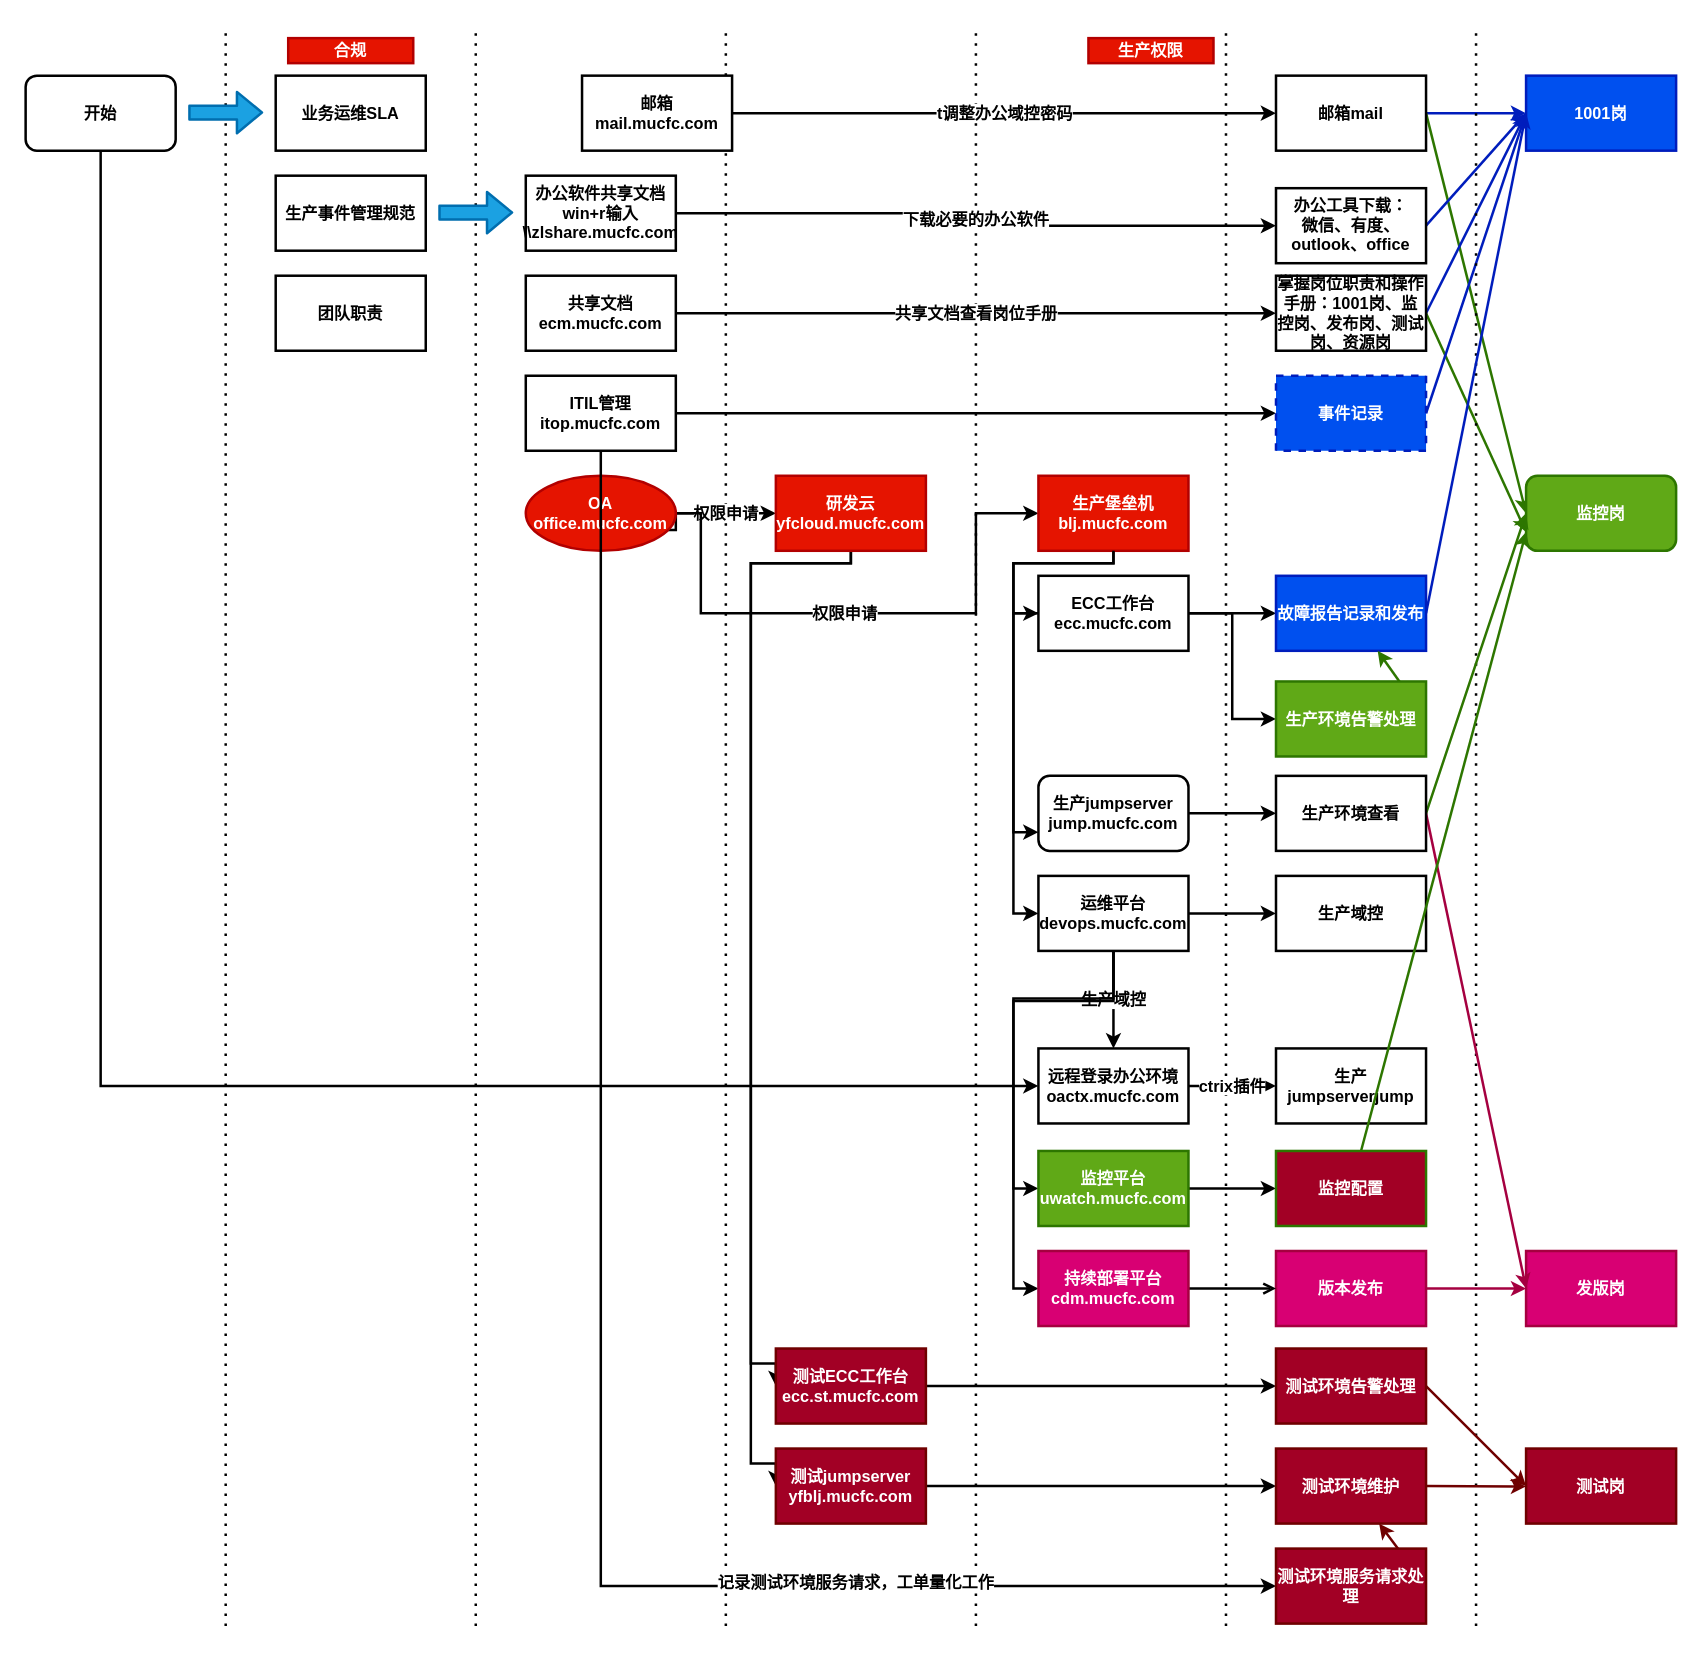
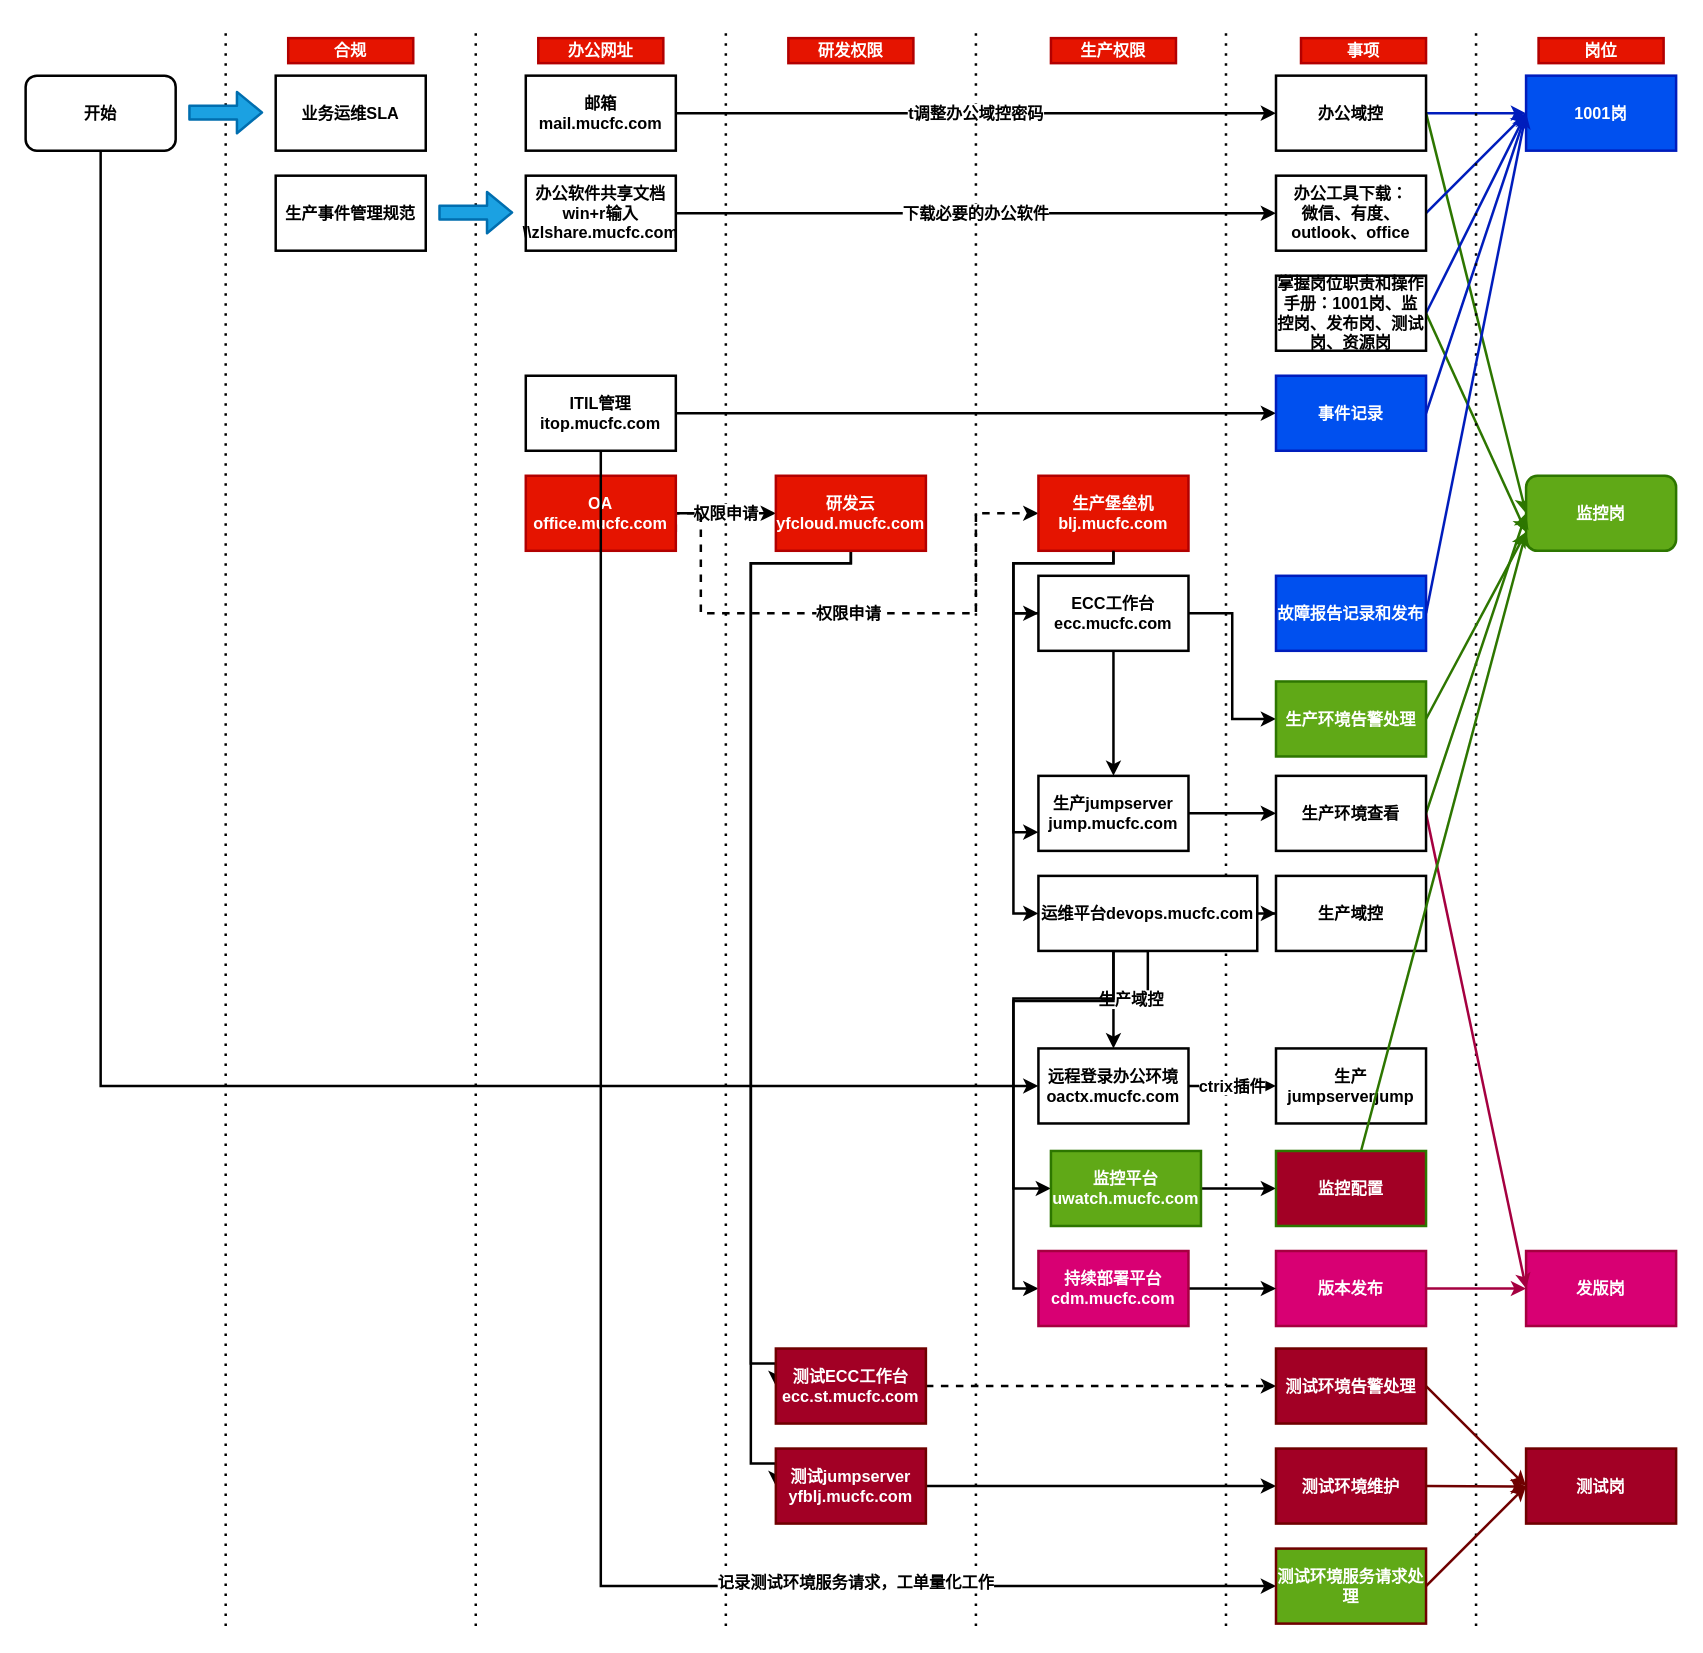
none -> (601, 51)
none -> (851, 51)
(1151, 51) -> (1113, 51)
none -> (1363, 51)
none -> (1601, 51)
(657, 113) -> (601, 113)
(1351, 113) -> (1351, 113)
(1351, 226) -> (1351, 213)
(351, 313) -> none
(601, 313) -> none
(970, 313) -> none
(1351, 413) -> (1351, 413)
(601, 513) -> (601, 513)
(865, 613) -> (865, 613)
(1249, 613) -> (1113, 708)
(1391, 670) -> (1449, 675)
(1113, 813) -> (1113, 813)
(1113, 913) -> (1148, 913)
(1113, 1188) -> (1126, 1188)
(1264, 1288) -> (1263, 1288)
(1092, 1386) -> (1092, 1386)
(1406, 1559) -> (1472, 1540)
(1351, 1586) -> (1351, 1586)
